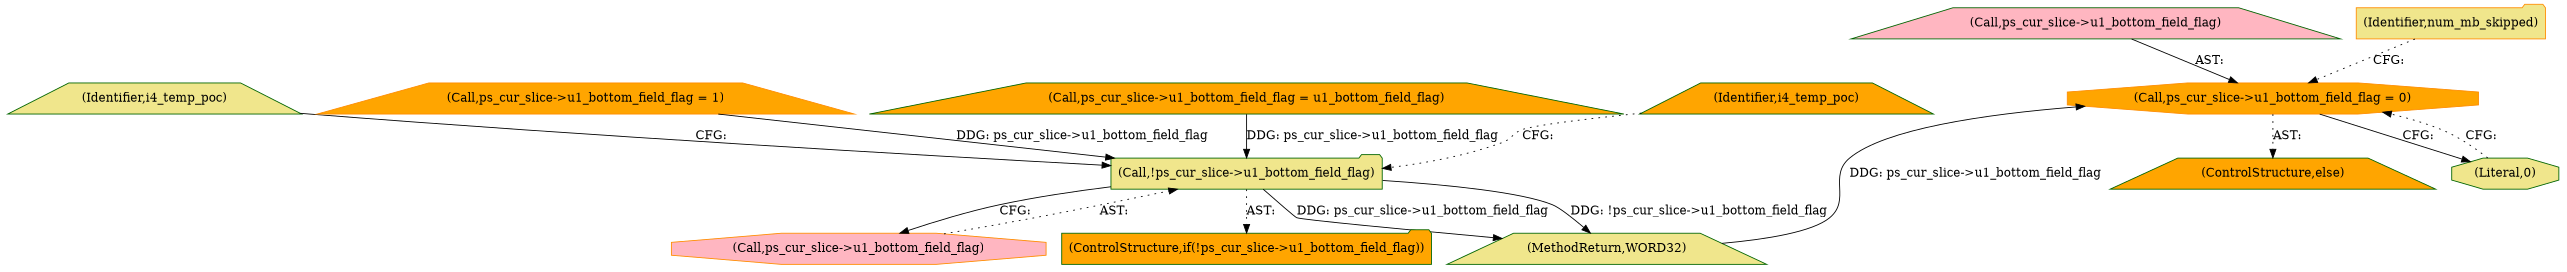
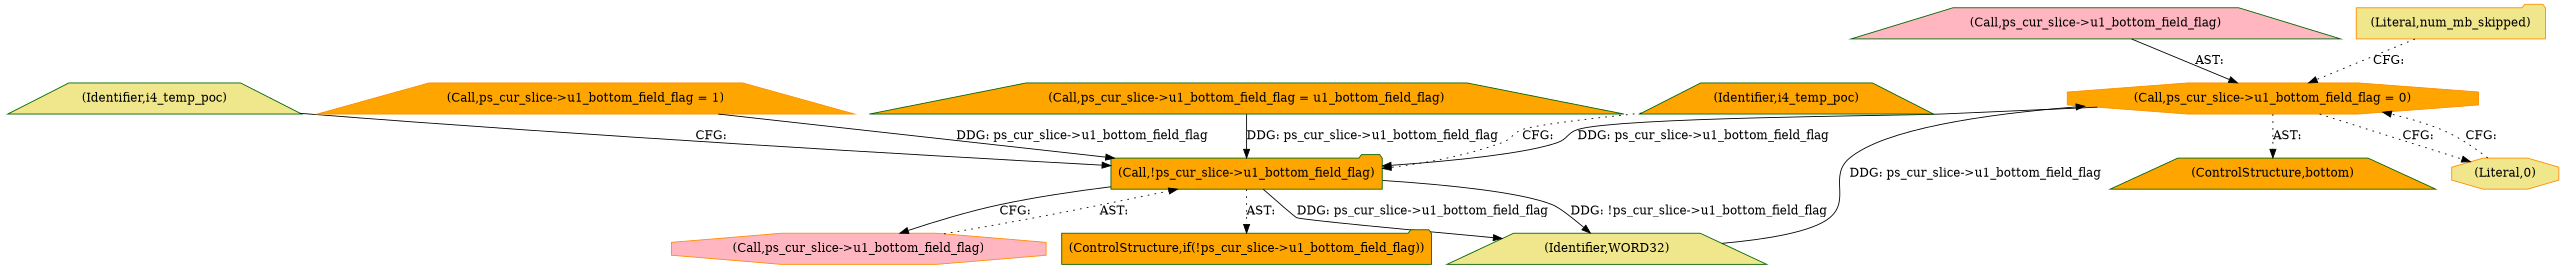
(2451, 23) -> (2451, 23)
none -> (1741, 118)
(2391, 137) -> (2391, 137)
(1247, 174) -> (1247, 174)
(2273, 174) -> (2273, 174)
(2505, 174) -> (2505, 174)
(1607, 249) -> (1607, 249)
